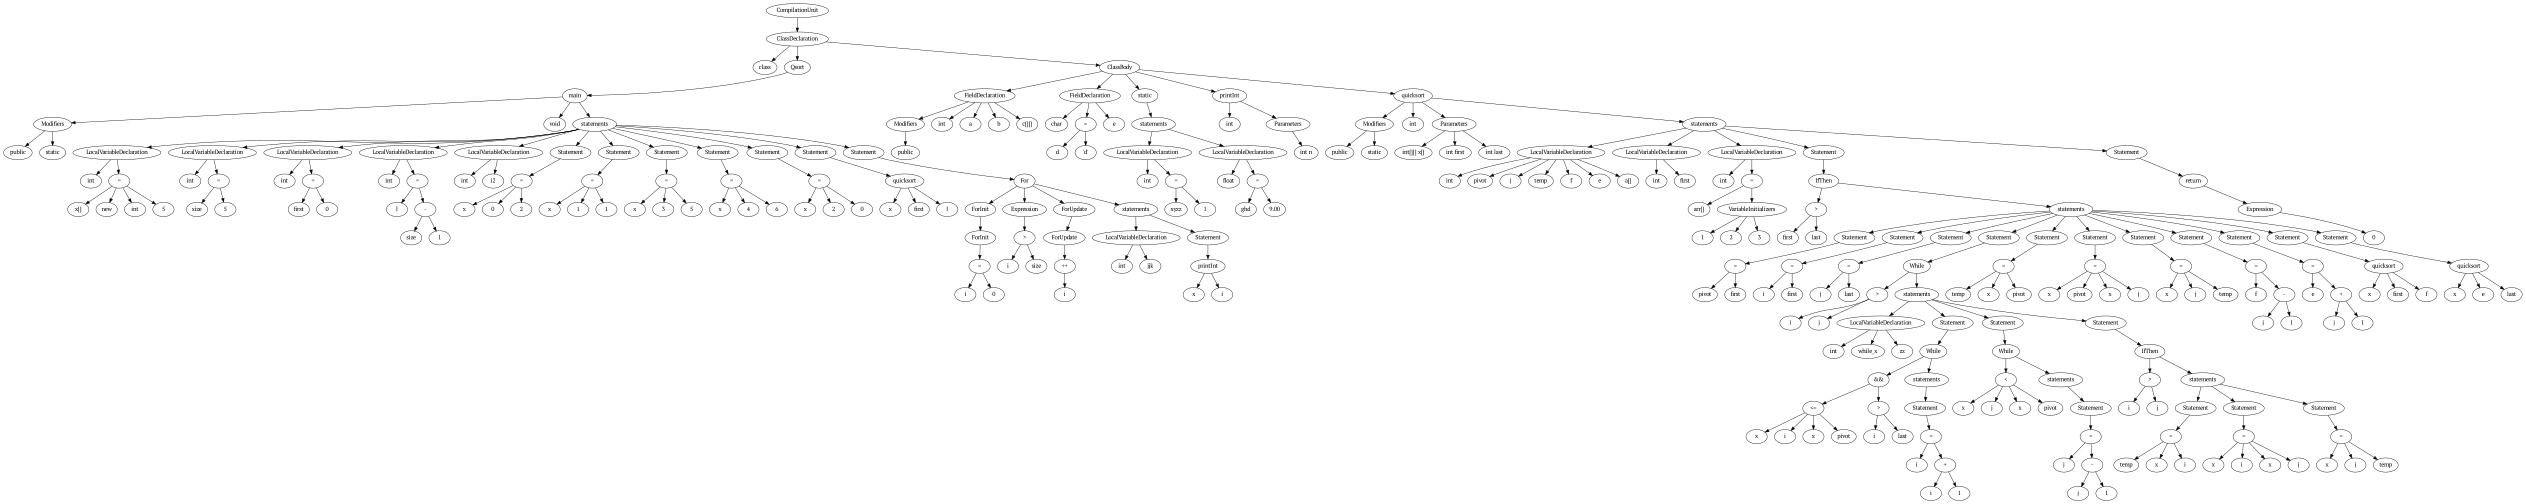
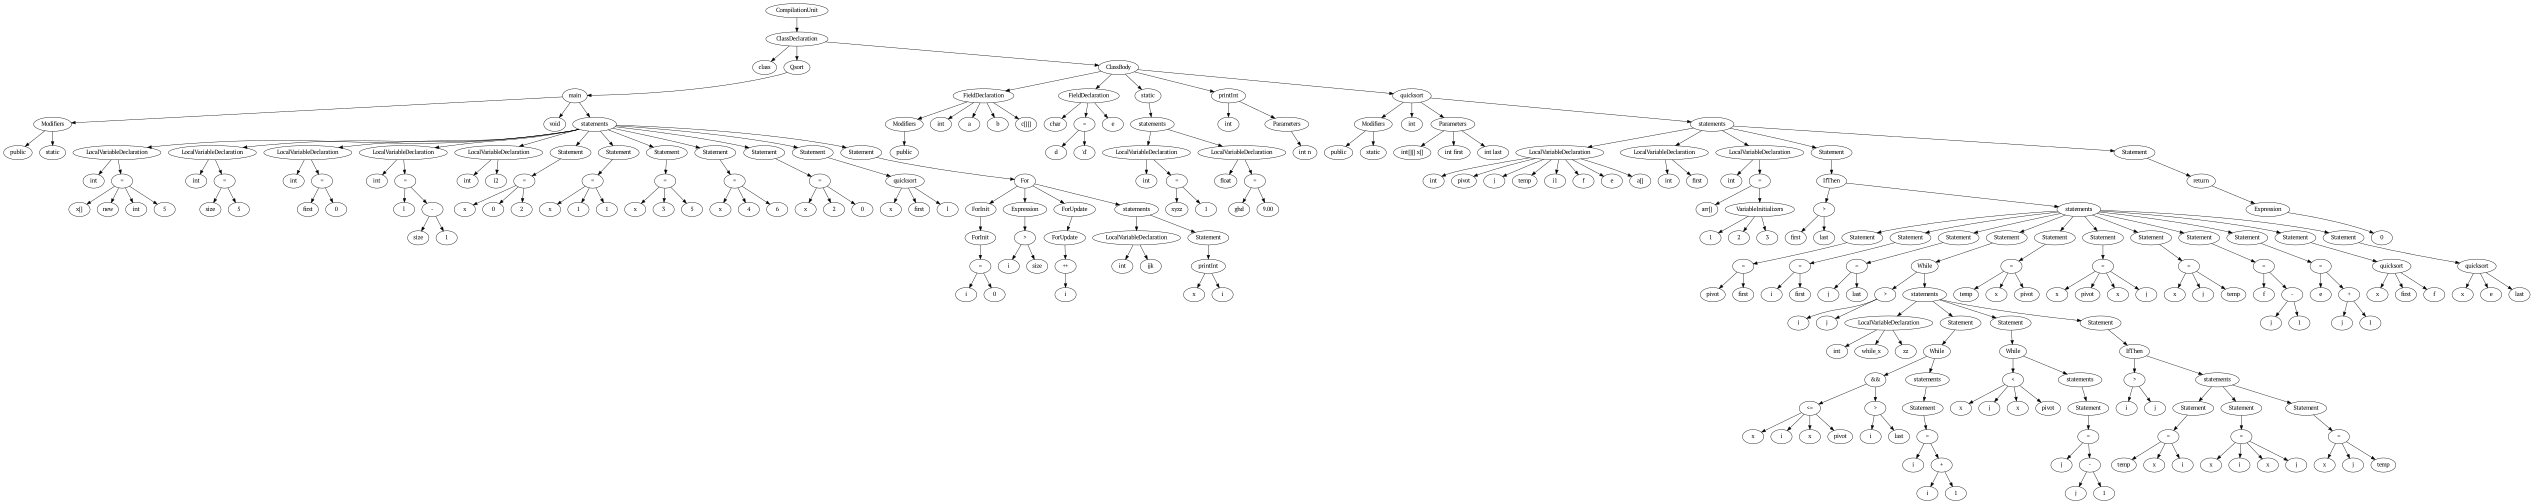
none -> (1555, 181)
